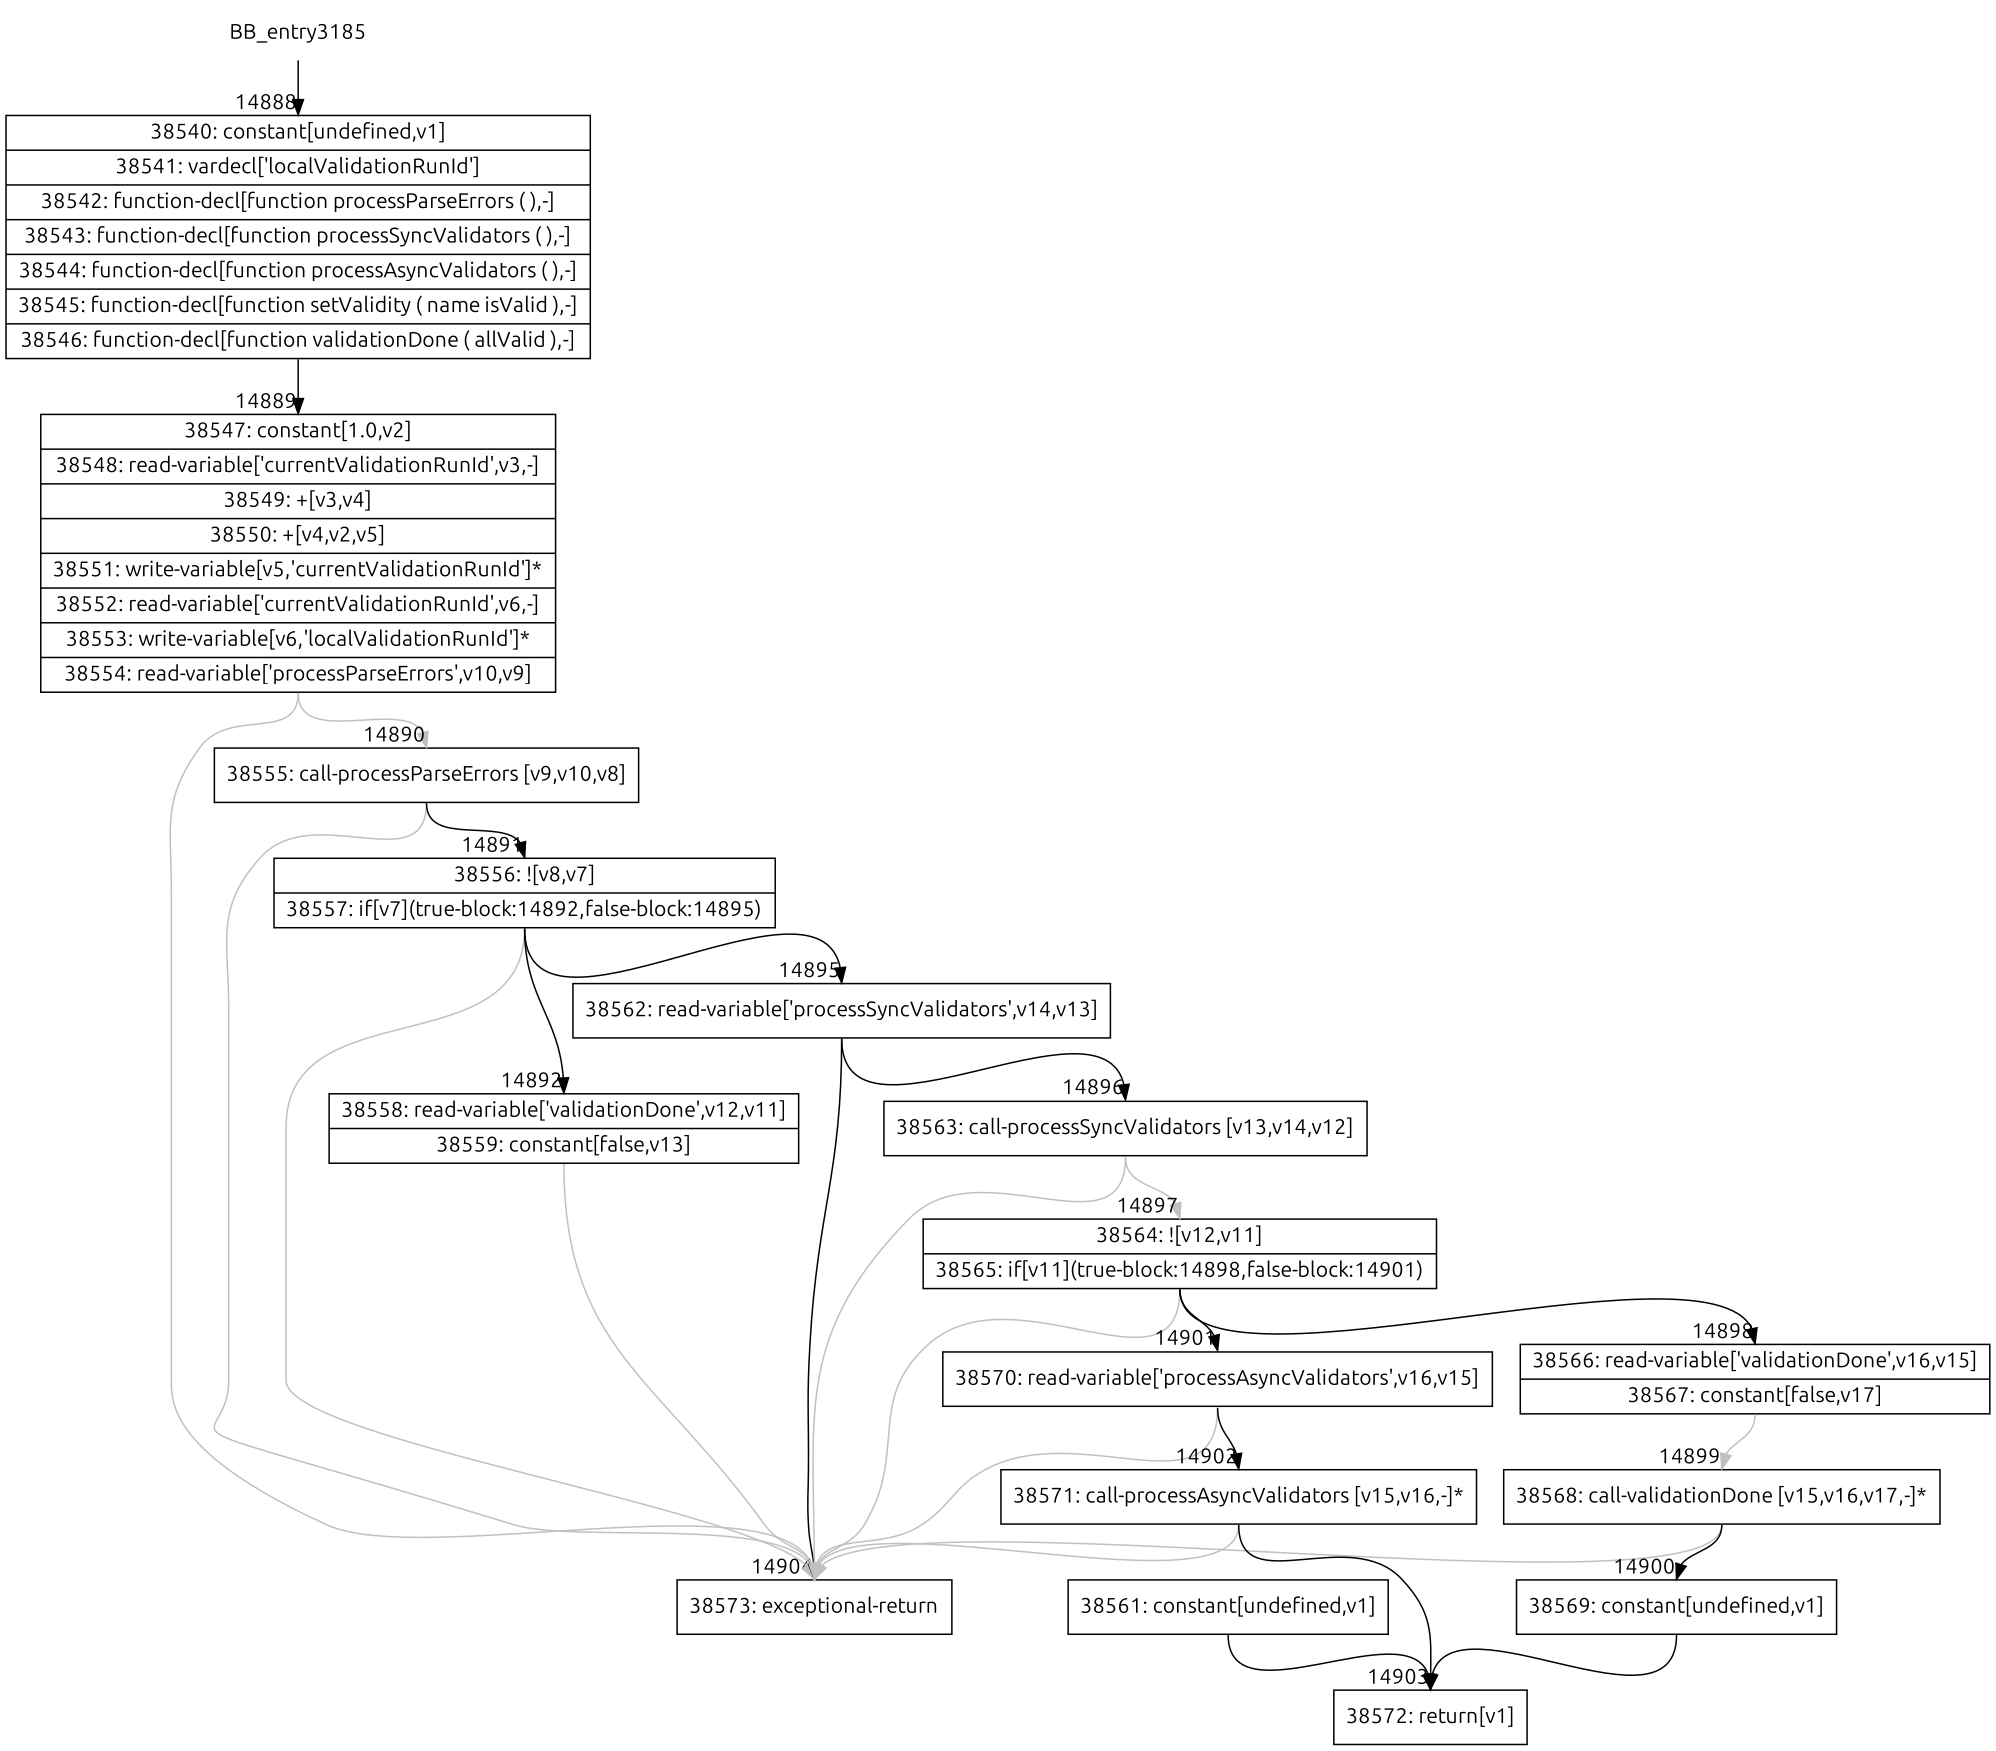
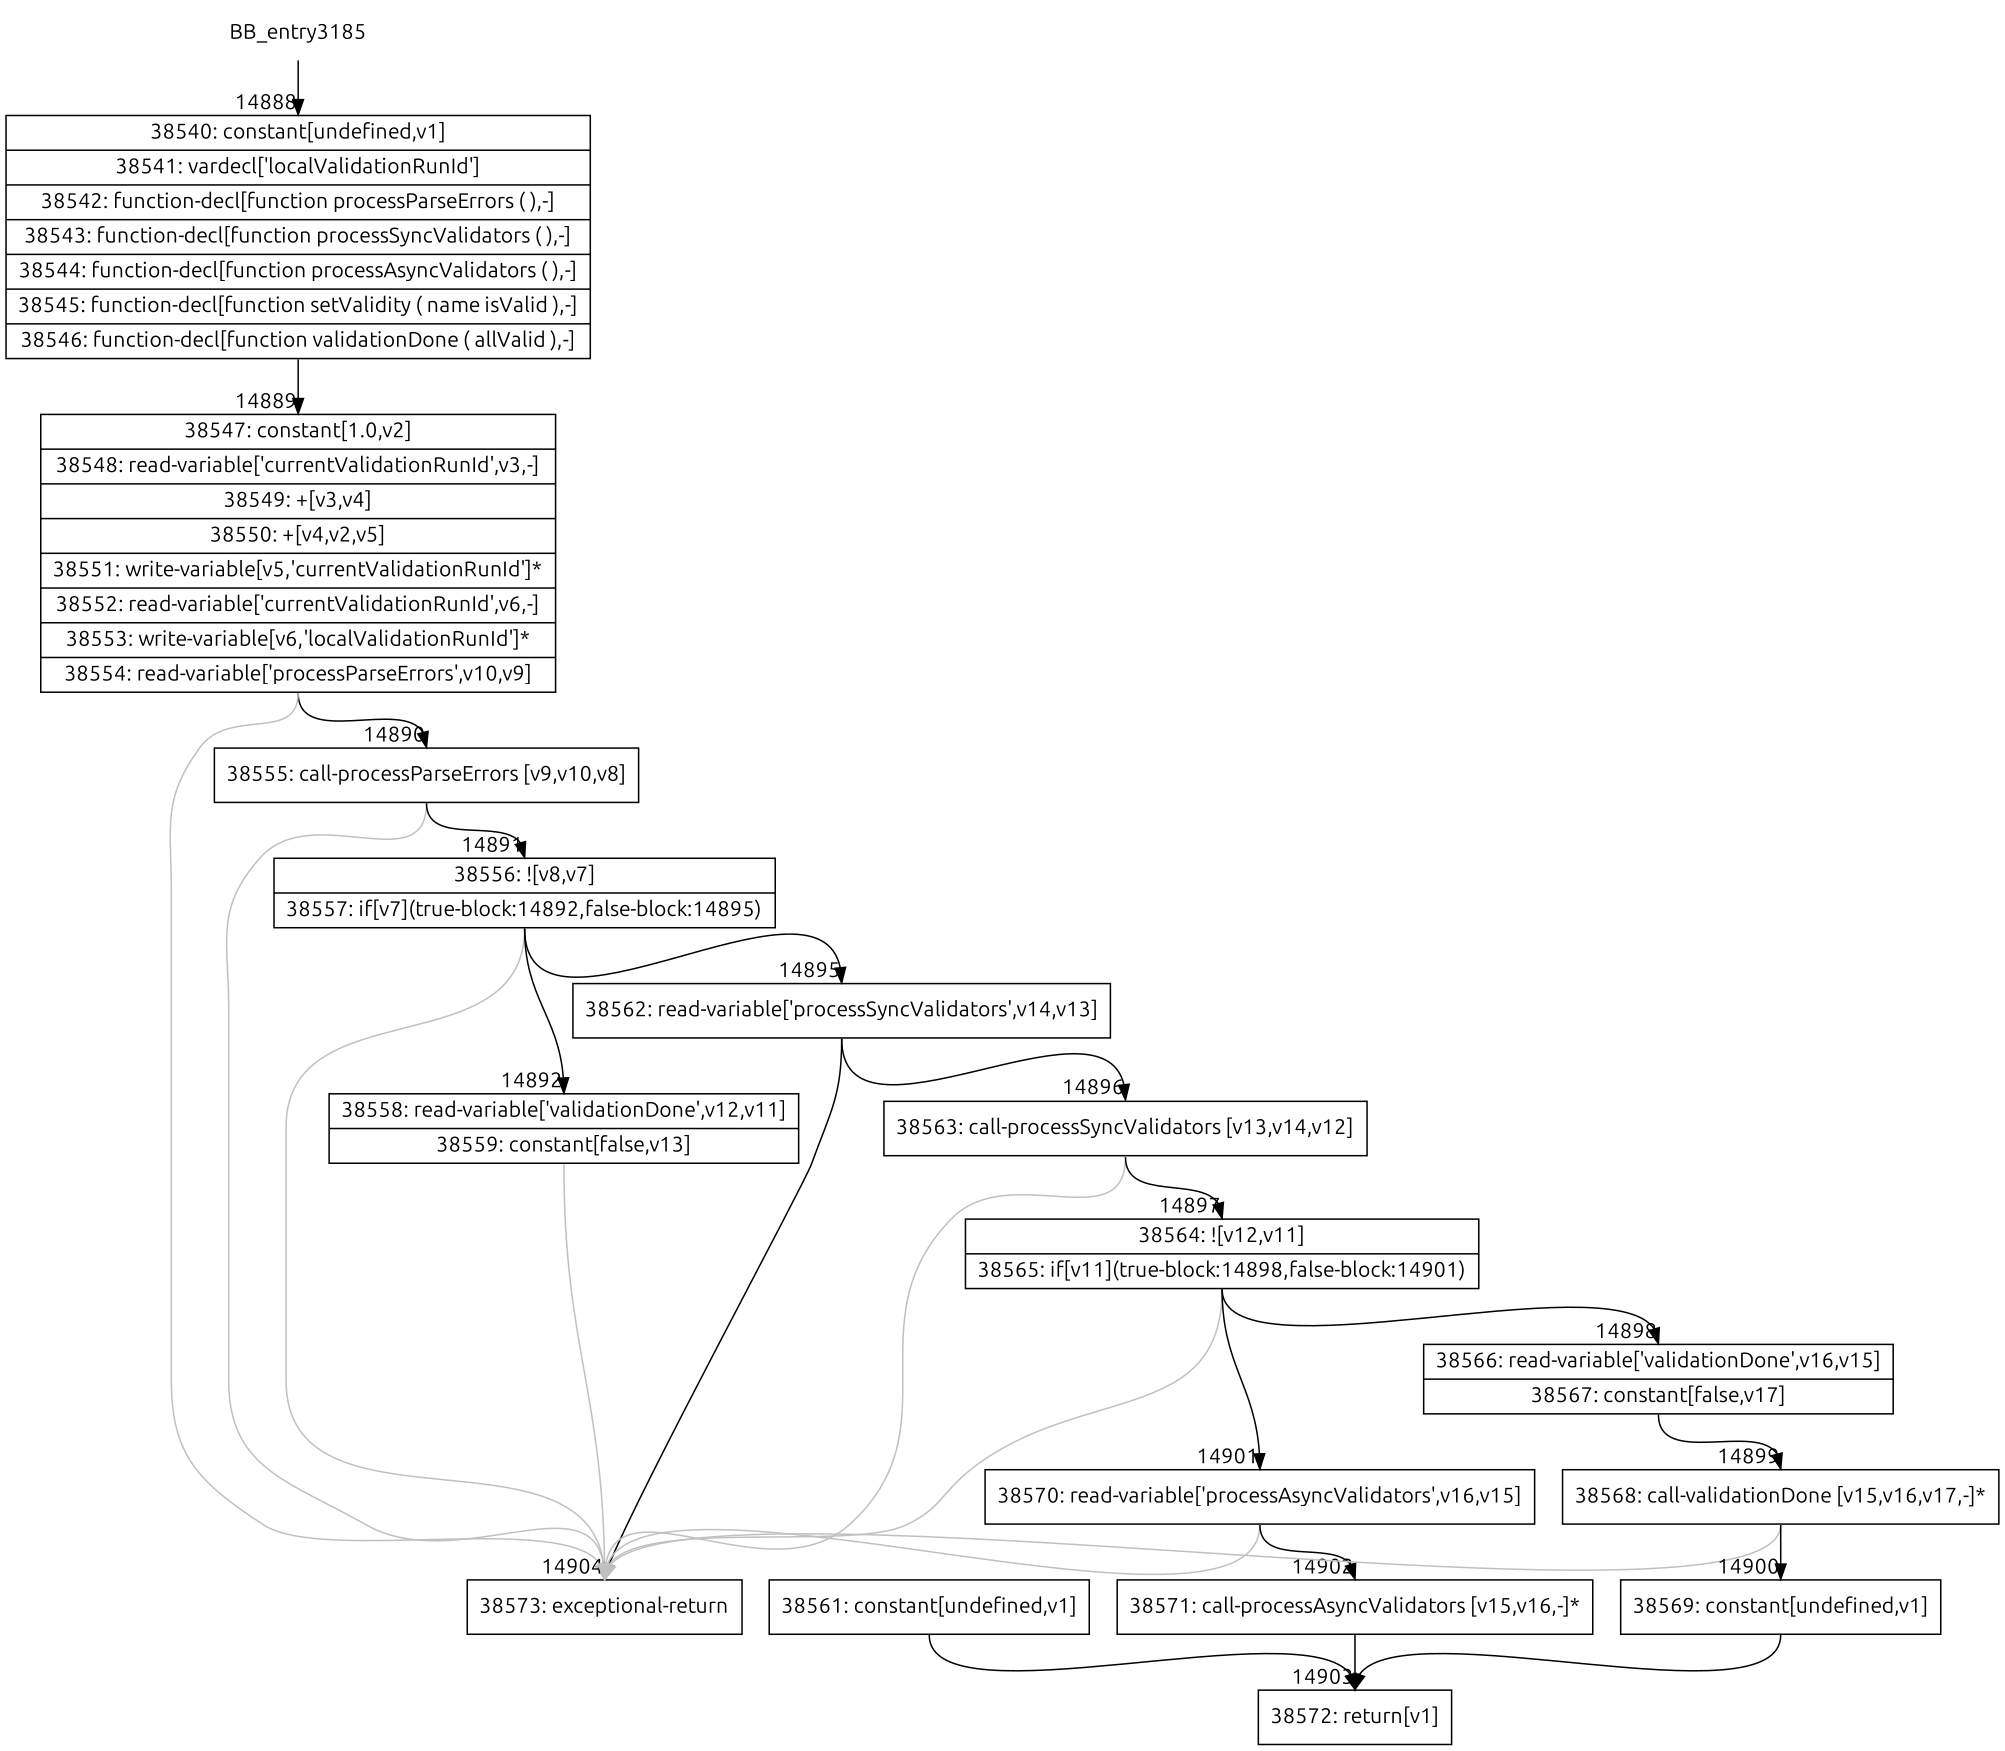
(355, 721) -> (355, 721)
(1146, 1184) -> (1166, 1187)
(1744, 1437) -> (1712, 1442)
(1034, 1553) -> none
